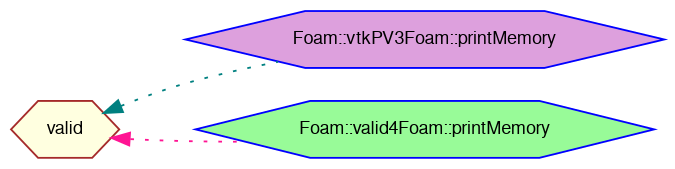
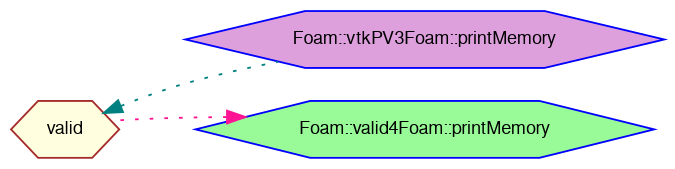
(188, 141) -> (169, 118)
